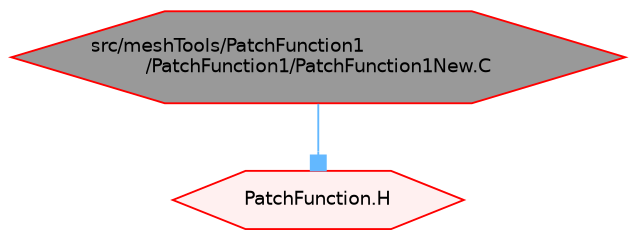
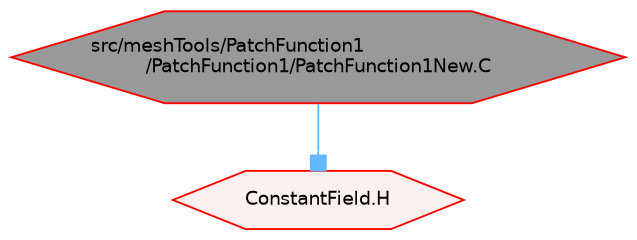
(318, 200) -> (318, 200)
